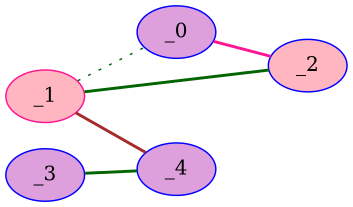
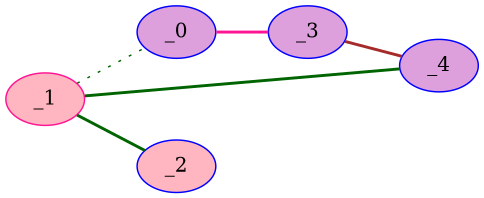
(242, 49) -> (242, 32)
(111, 133) -> (242, 82)
(111, 172) -> (373, 49)
